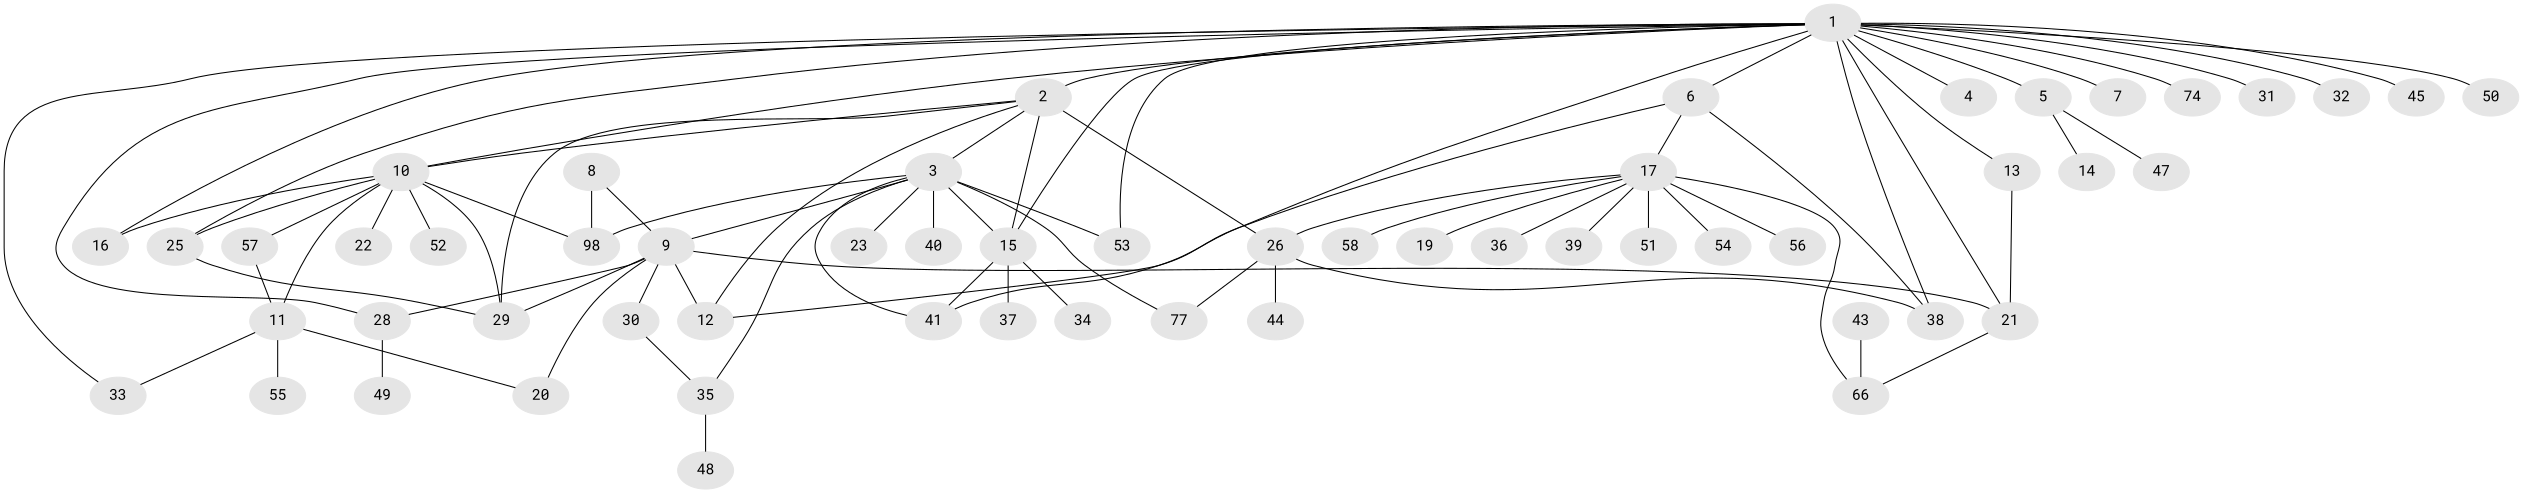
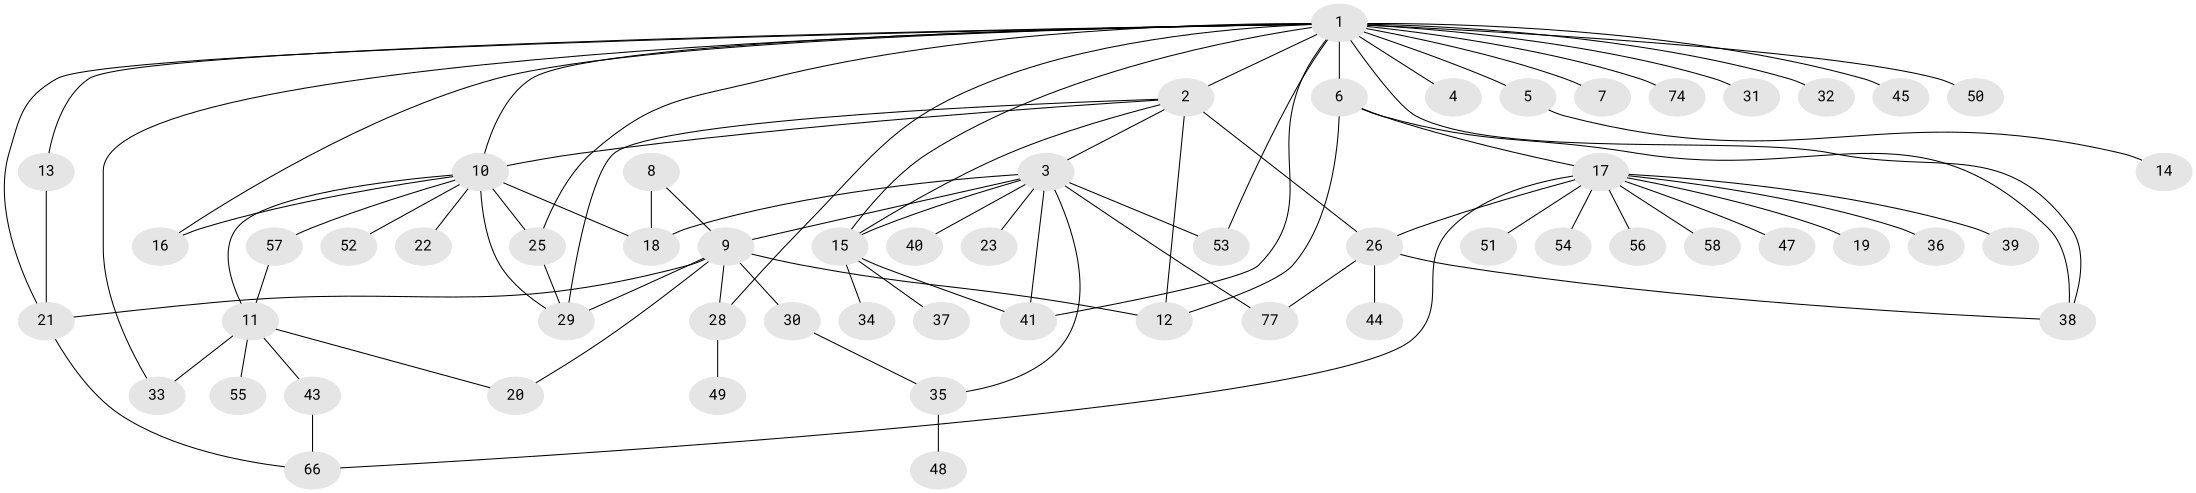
(2102, 135) -> (1696, 207)
(592, 247) -> (651, 247)
none -> (281, 359)
